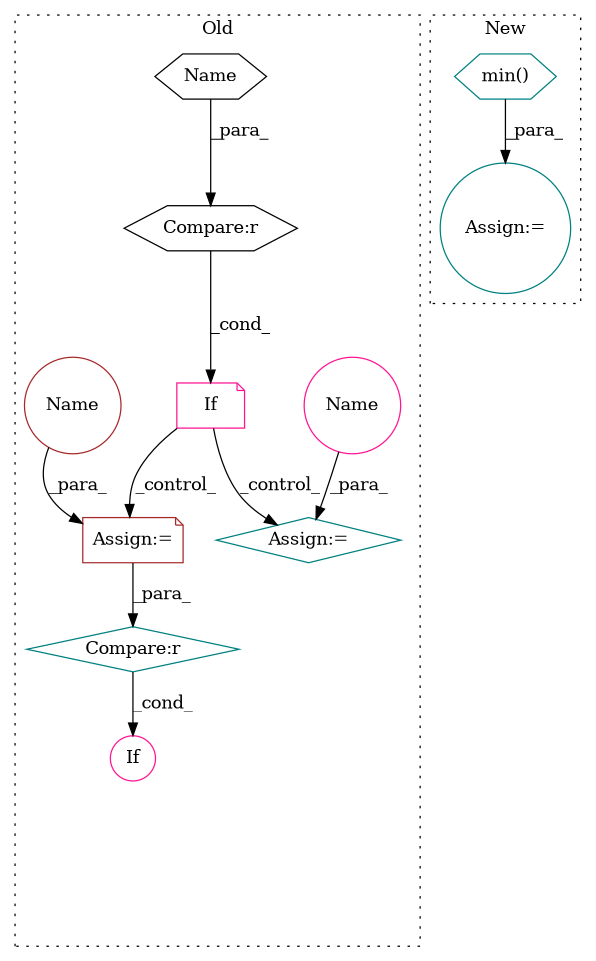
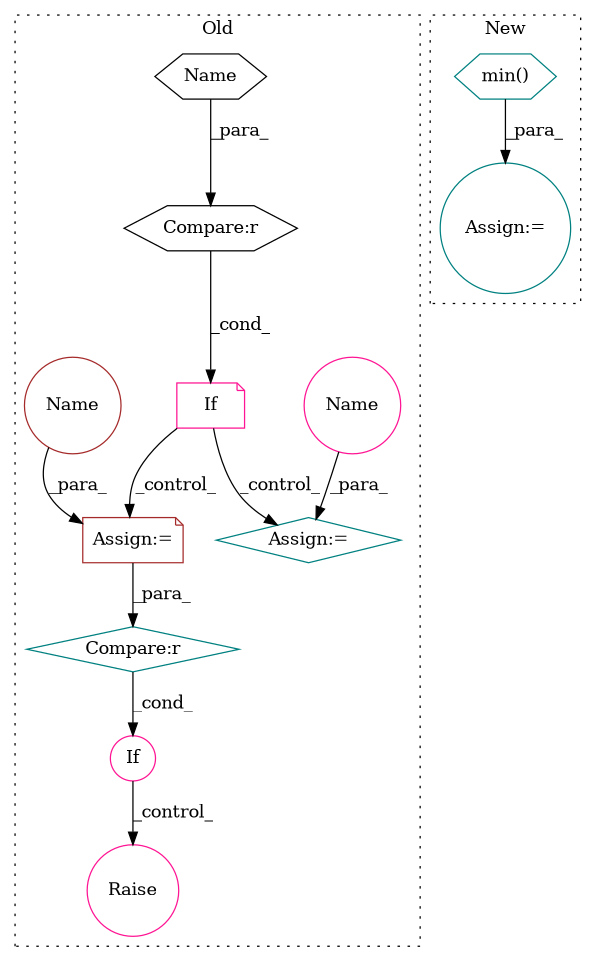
none -> (133, 891)
